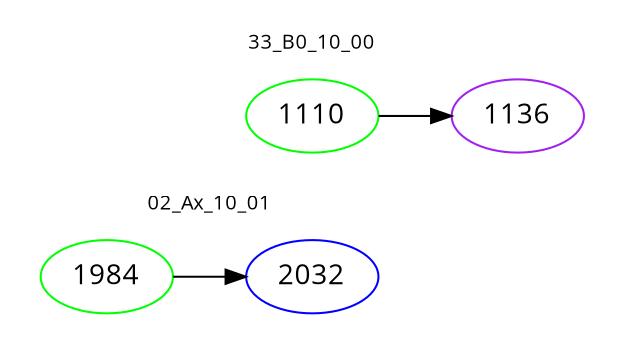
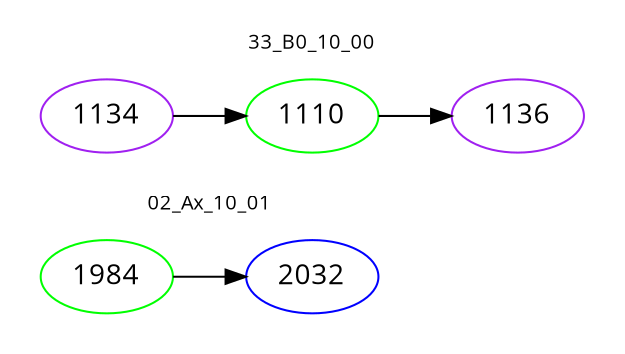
none -> (107, 116)
